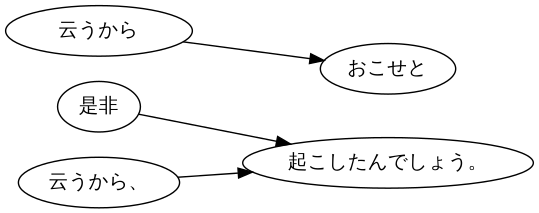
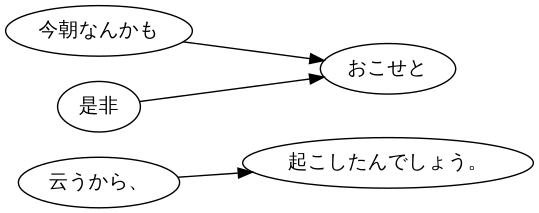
(99, 31) -> (99, 31)
(207, 128) -> (225, 90)
